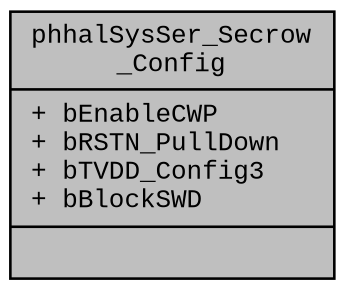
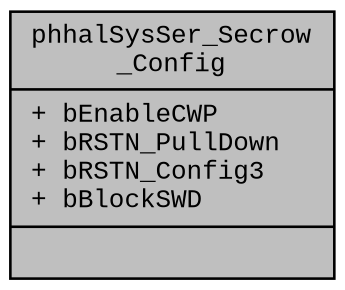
(149, 171) -> (149, 171)
